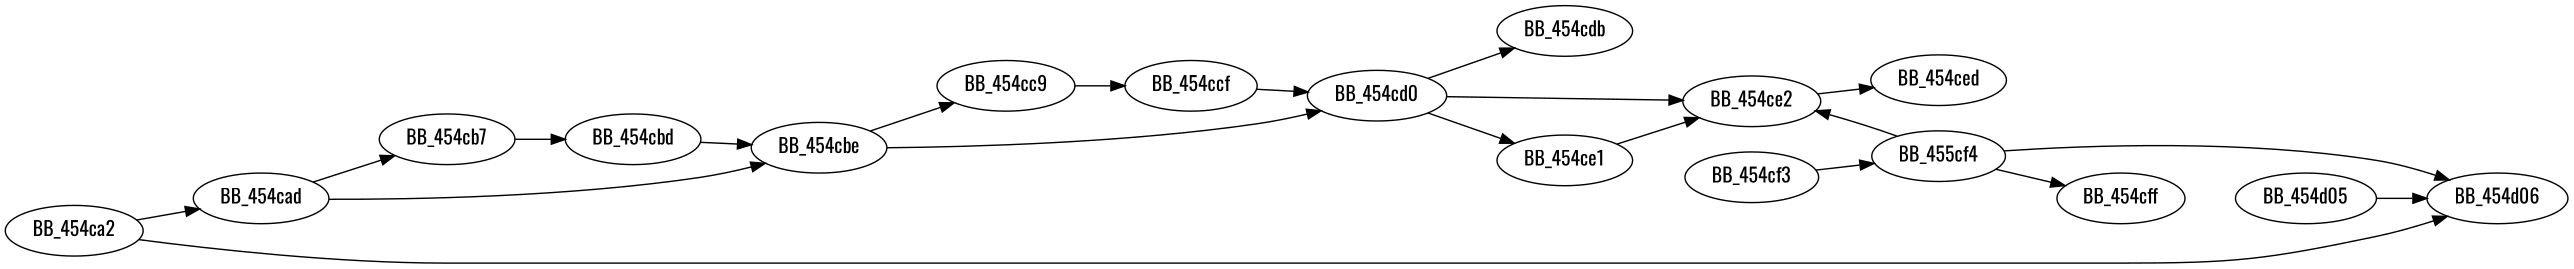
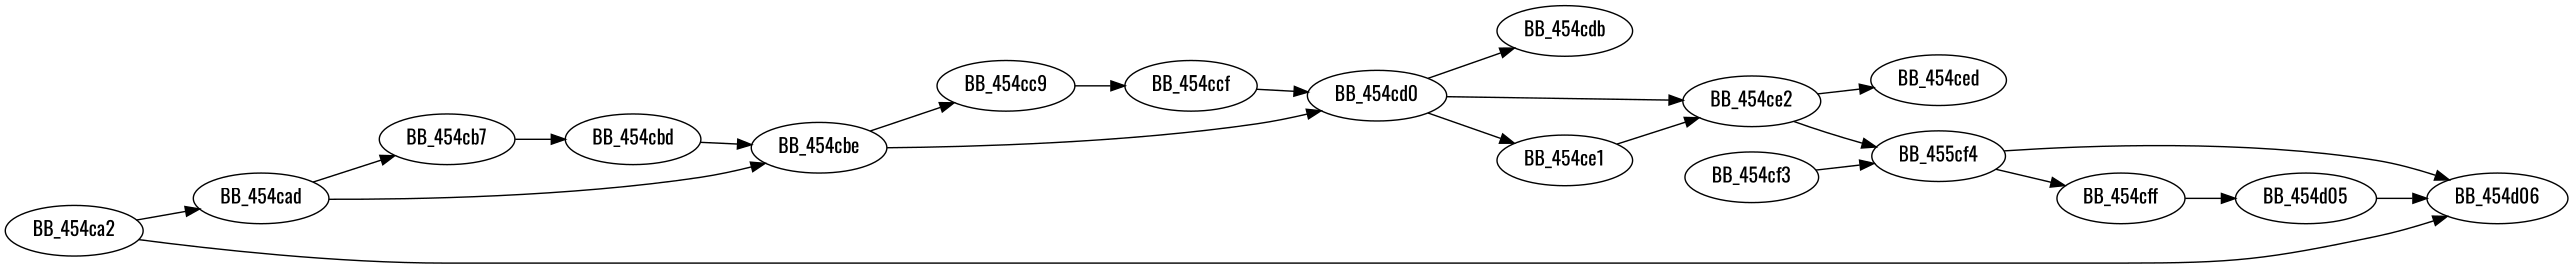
(1863, 125) -> (1828, 133)
none -> (2203, 198)
